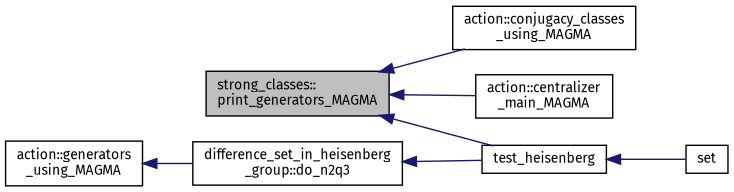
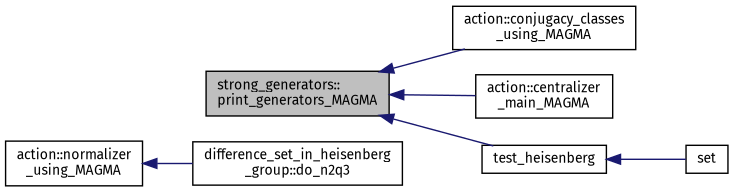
(298, 94) -> (298, 94)
(449, 161) -> none
(74, 163) -> (74, 163)
